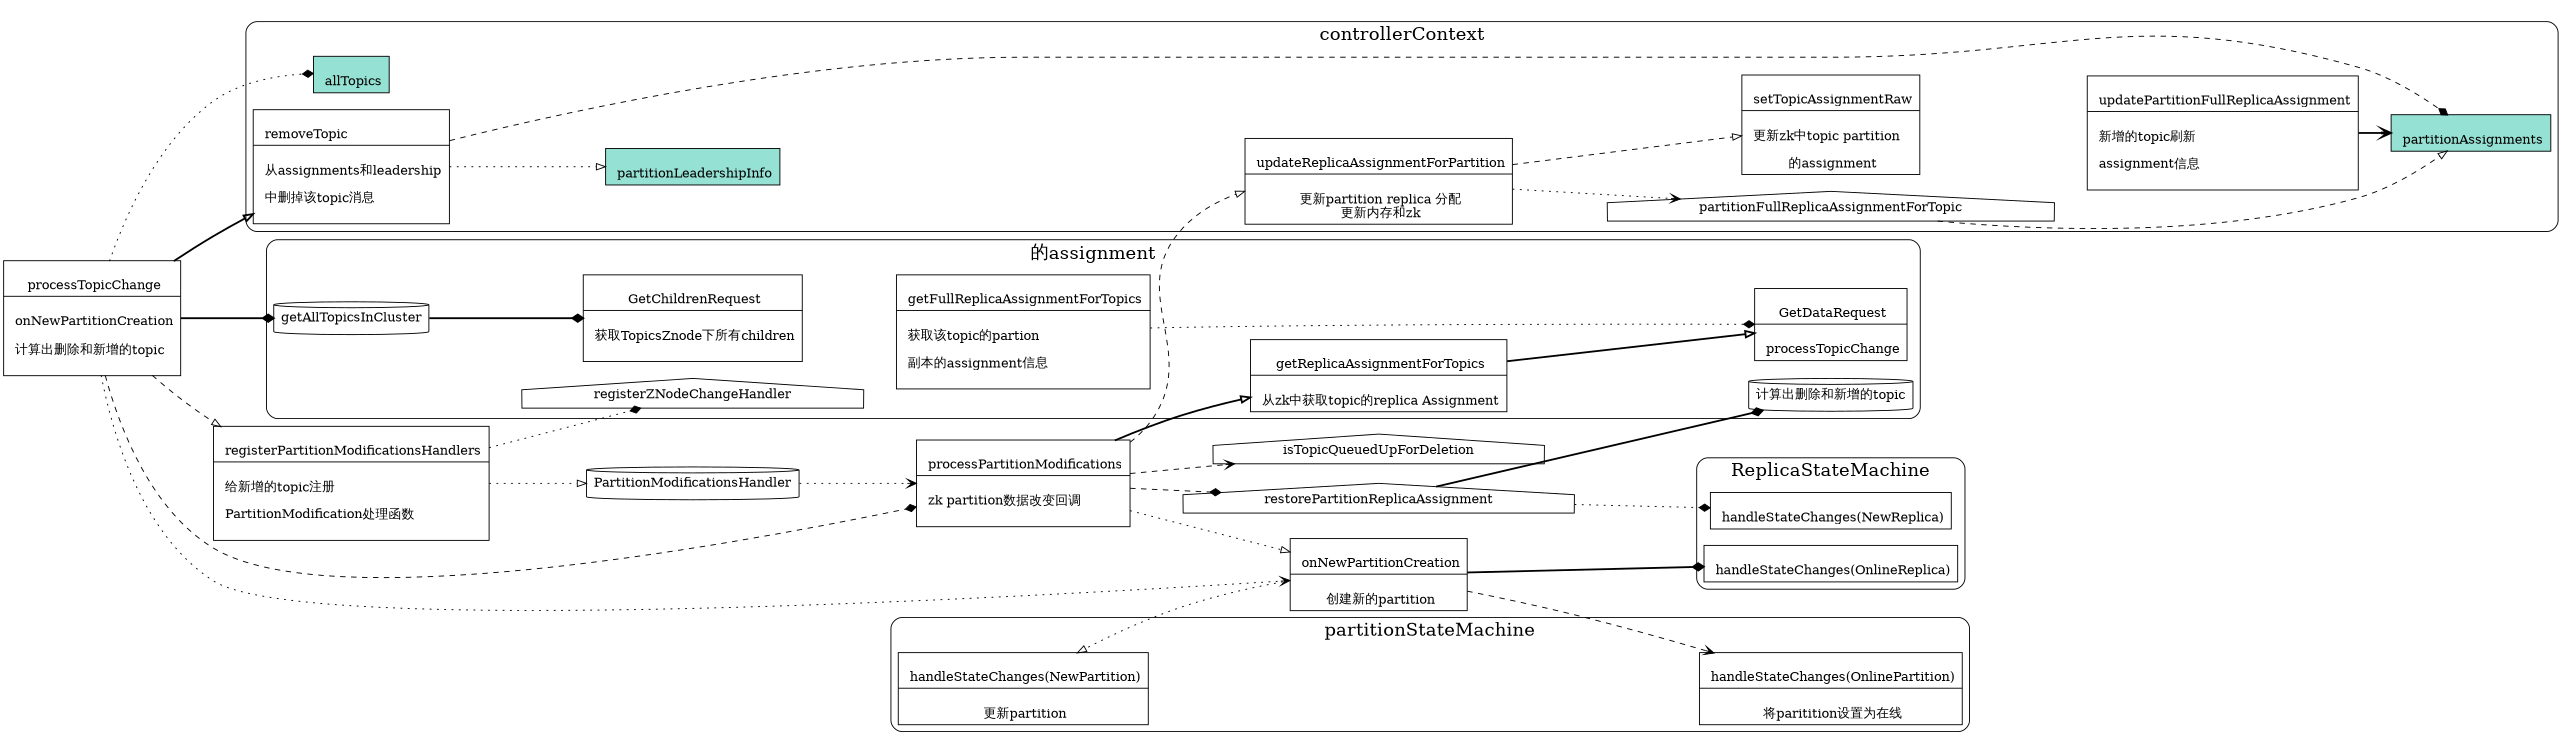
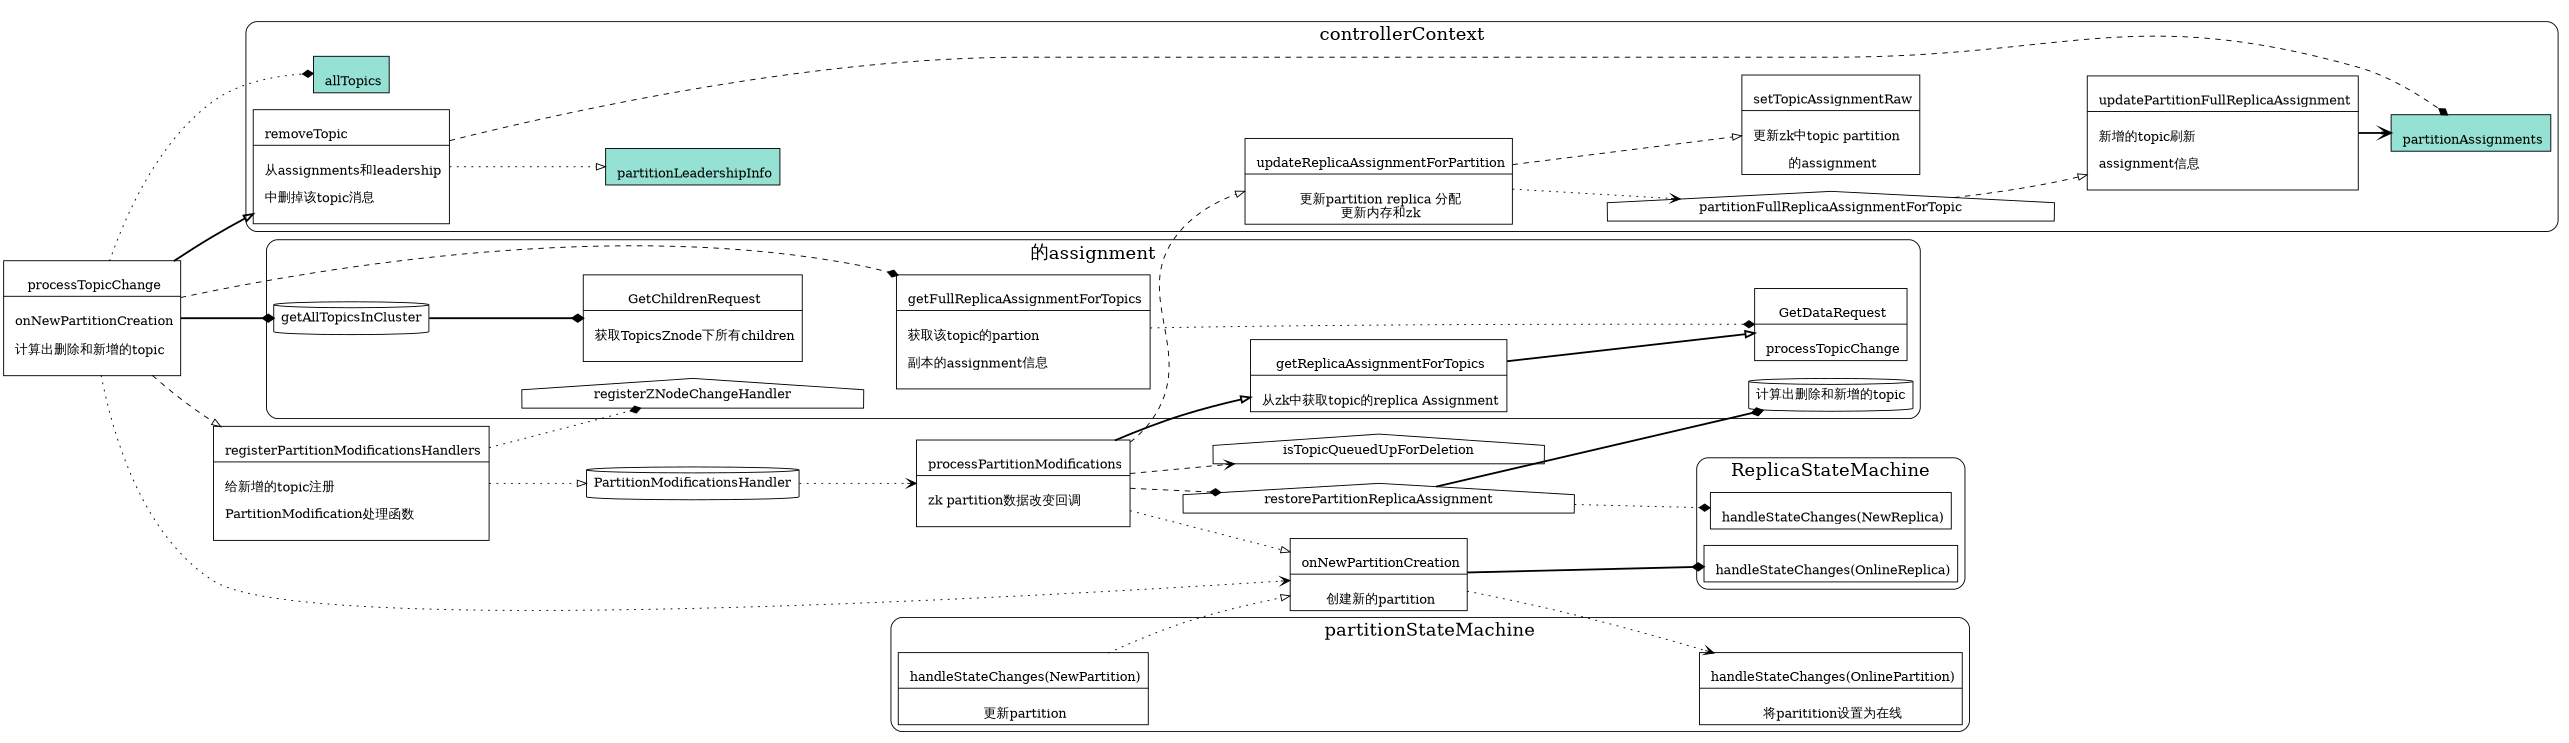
(2195, 225) -> (2016, 189)
(456, 575) -> (533, 249)
(1185, 606) -> (1180, 624)
(1563, 612) -> (1563, 612)
